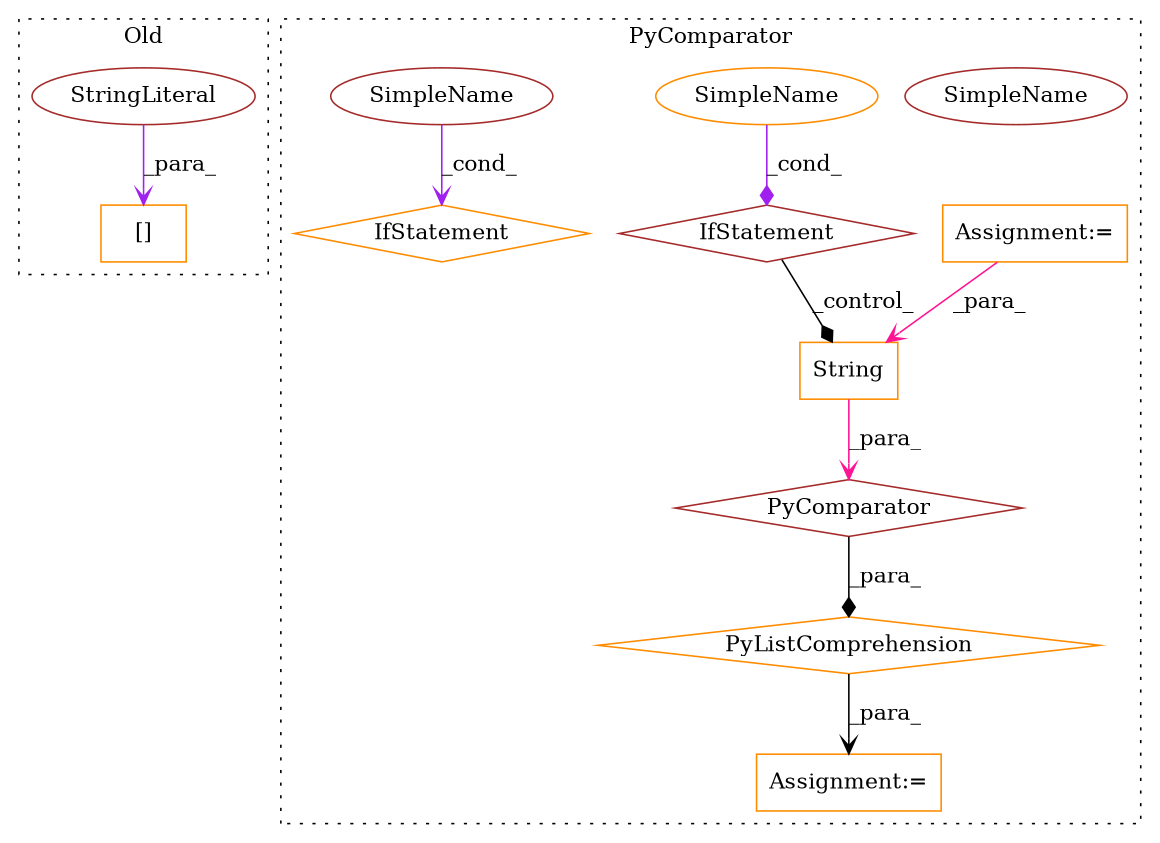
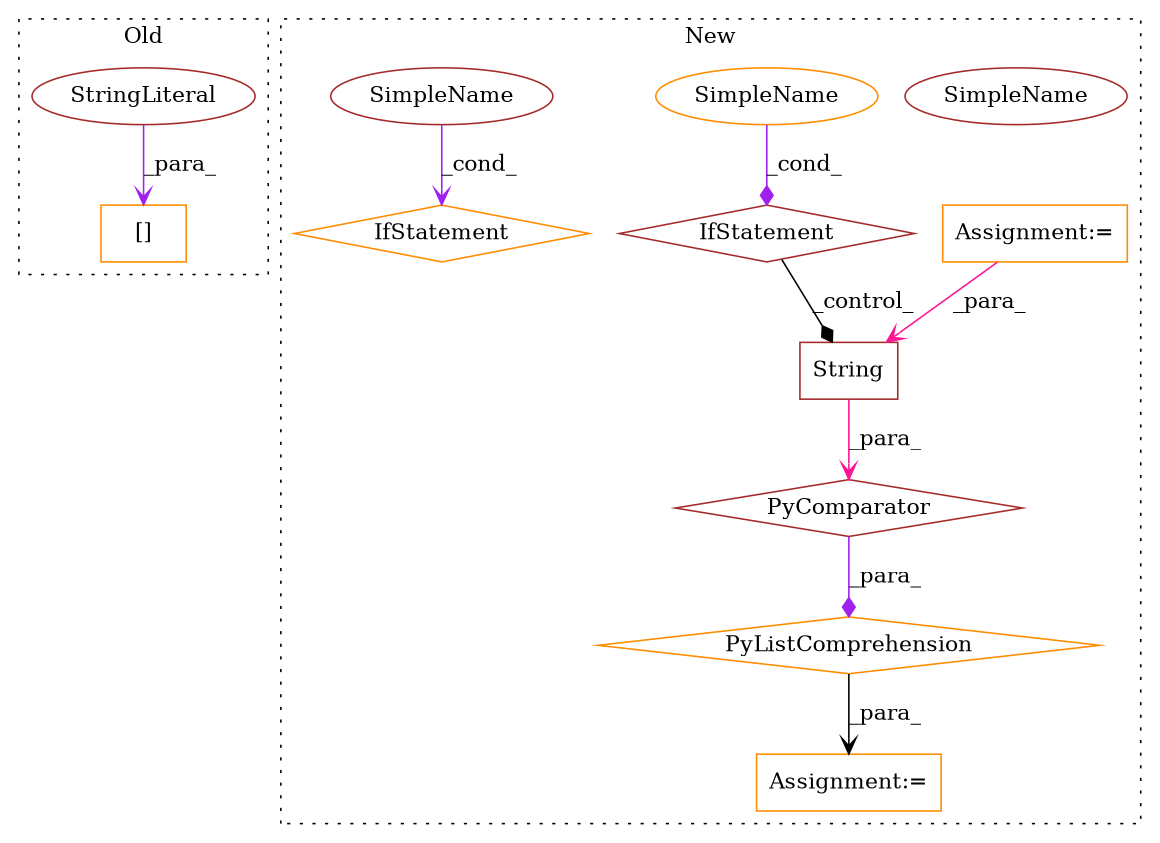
(711, 37) -> (711, 37)
(849, 371) -> (849, 371)
(849, 567) -> (849, 567)
